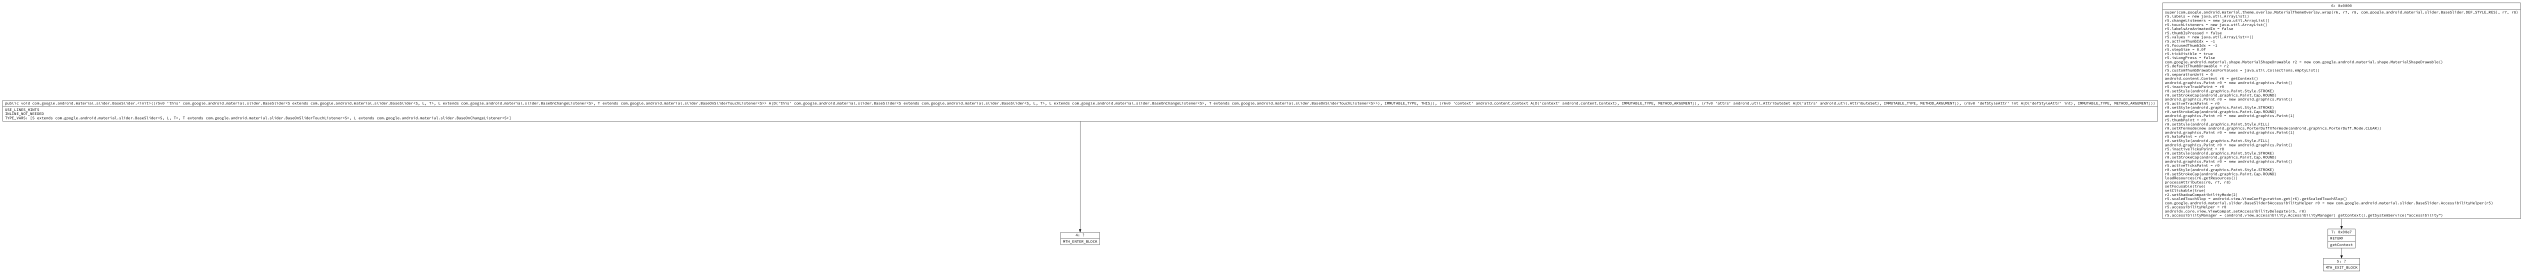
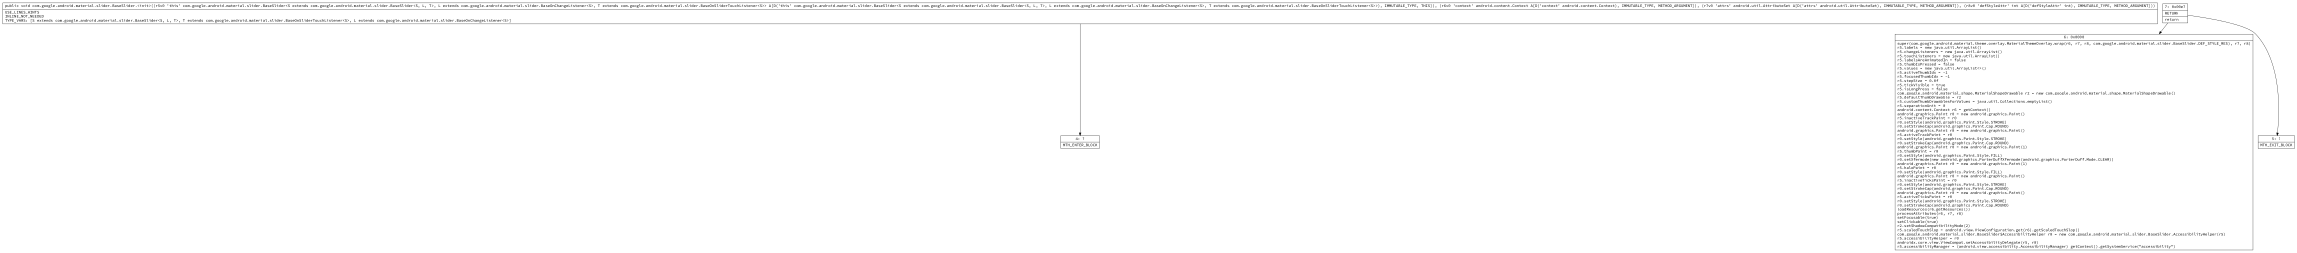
(2342, 222) -> (2164, 27)
(2342, 245) -> (2172, 20)
